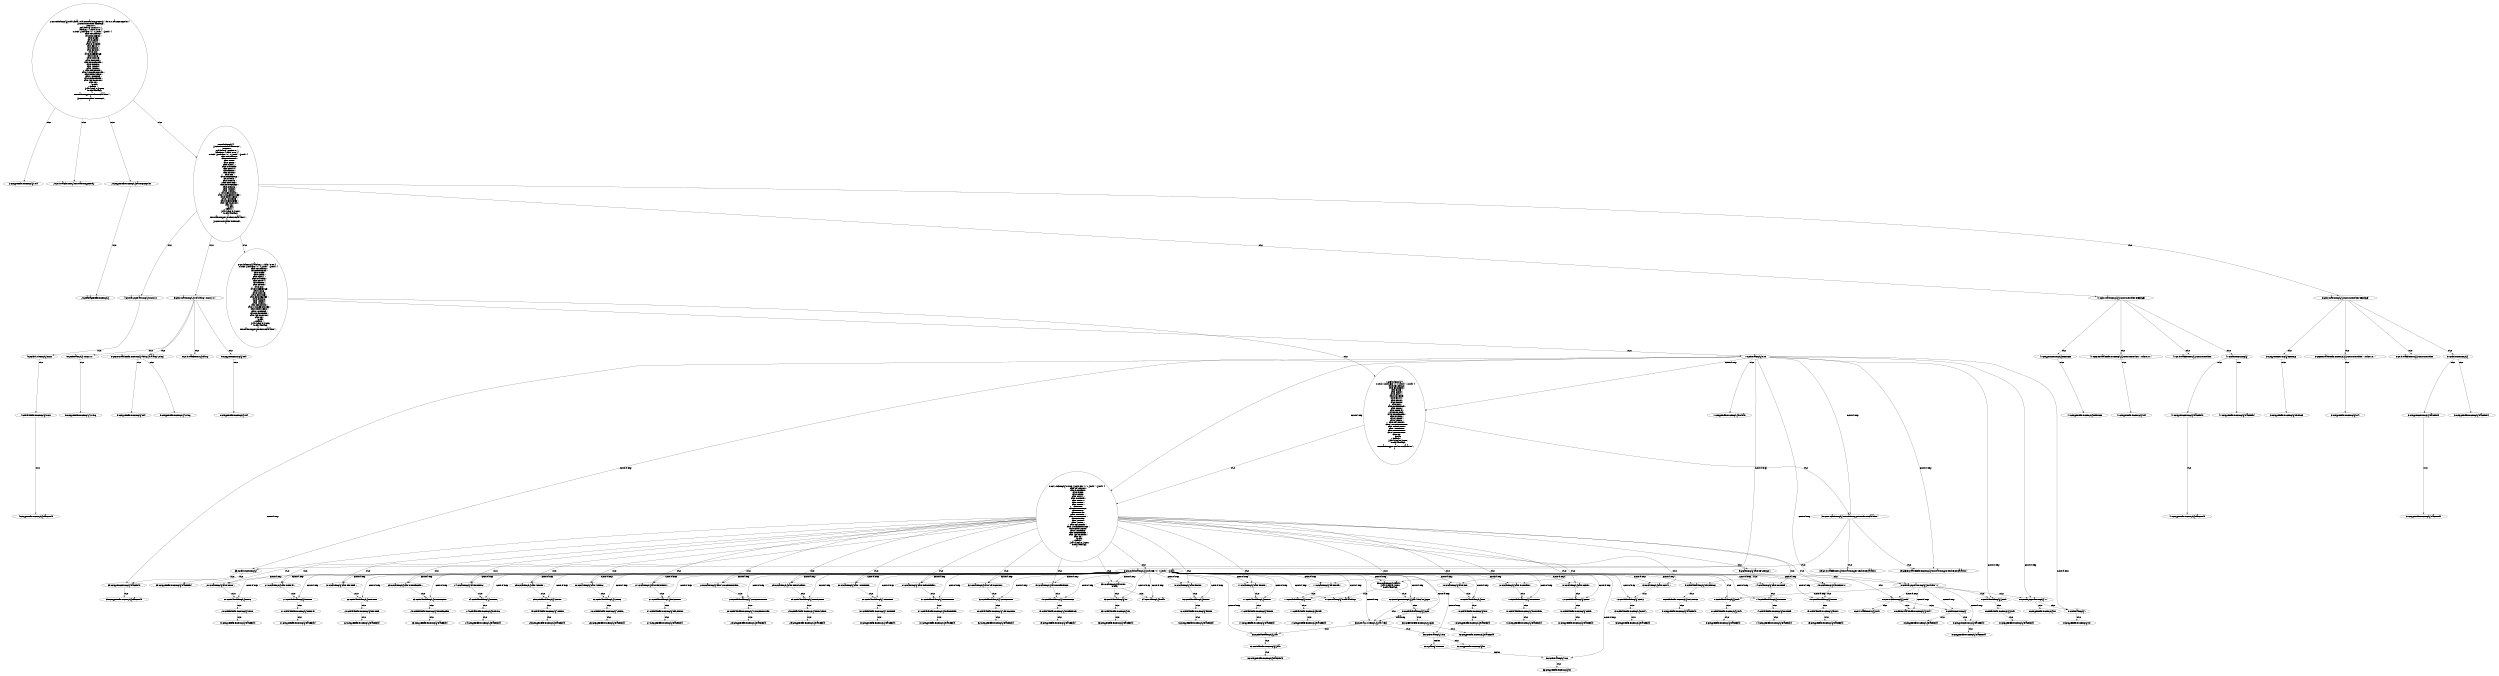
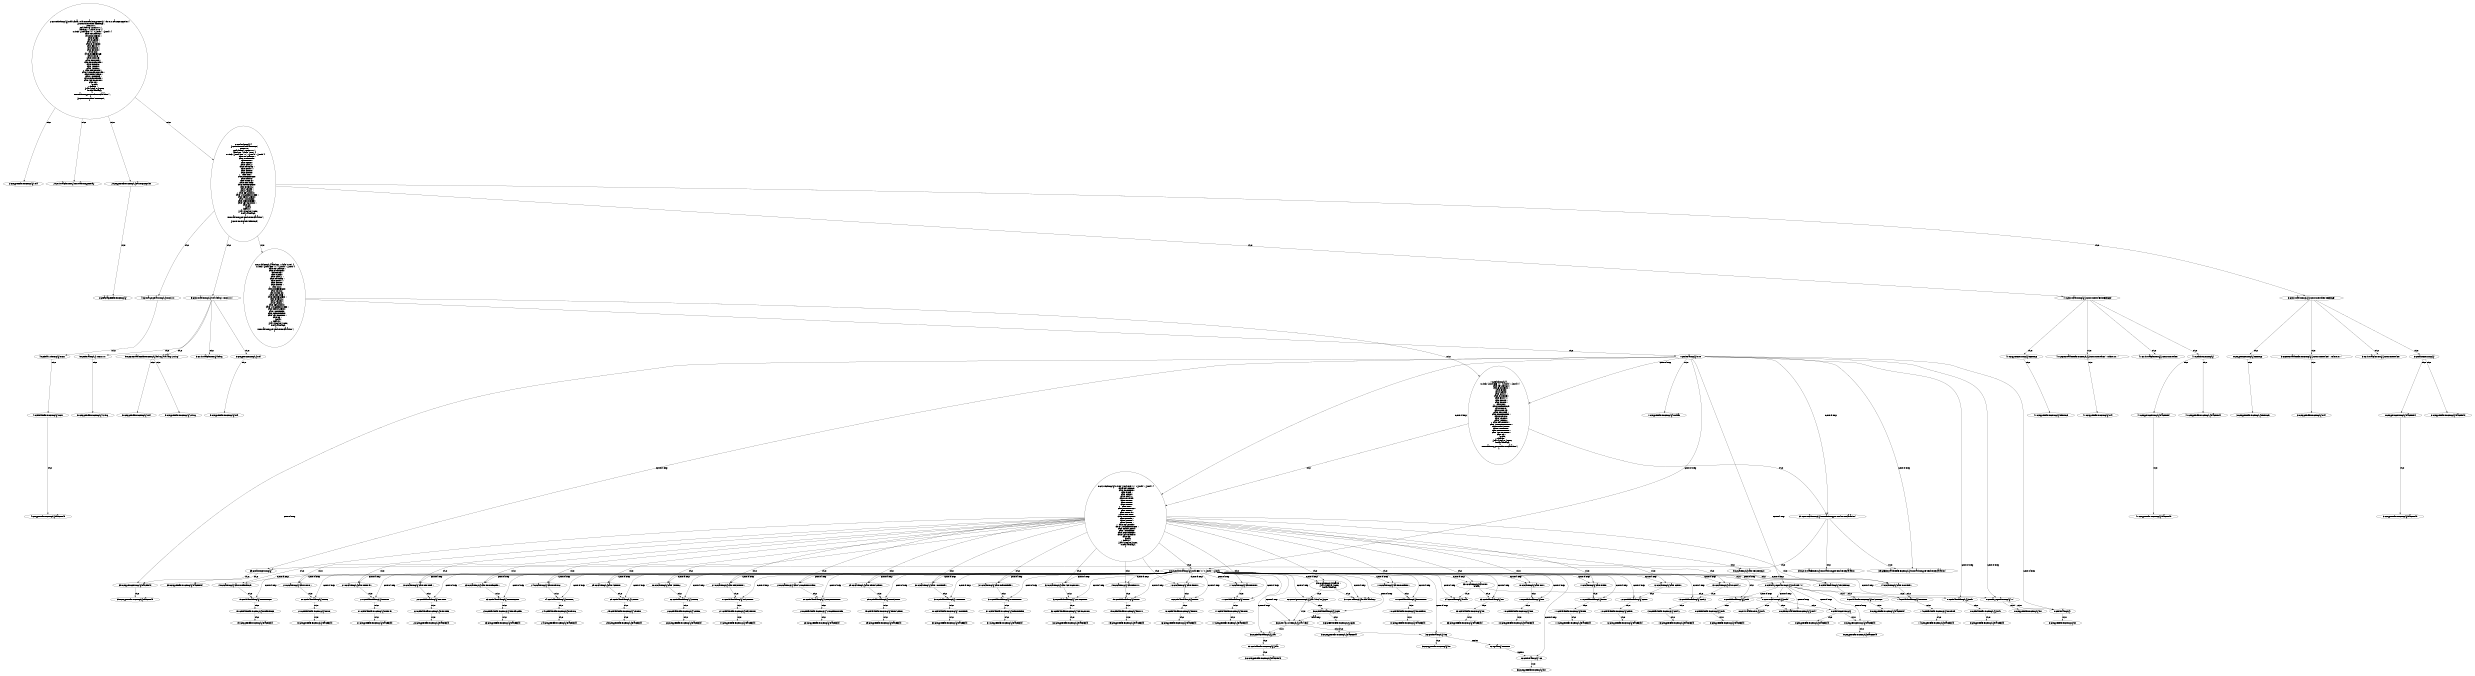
(1533, 574) -> (1623, 592)
